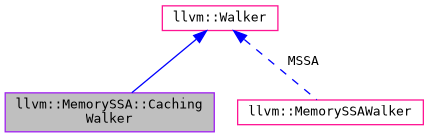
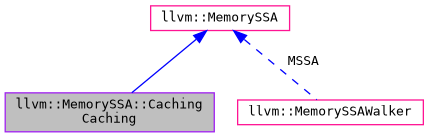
(220, 18) -> (220, 18)
(110, 112) -> (110, 112)
